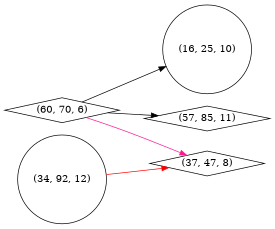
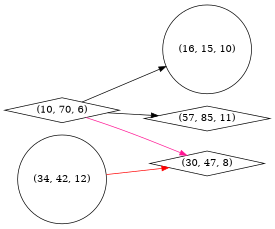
(207, 49) -> (207, 49)
(62, 110) -> (62, 110)
(207, 163) -> (207, 163)
(62, 179) -> (62, 179)
